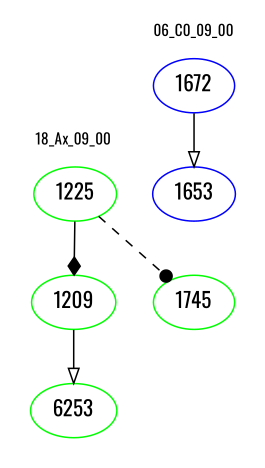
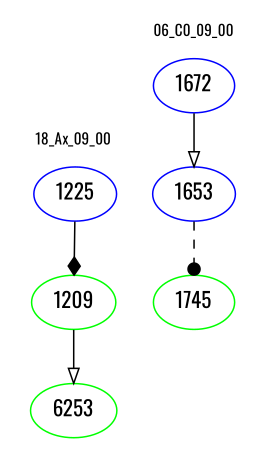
(75, 194) -> (75, 194)
(119, 234) -> (194, 242)
